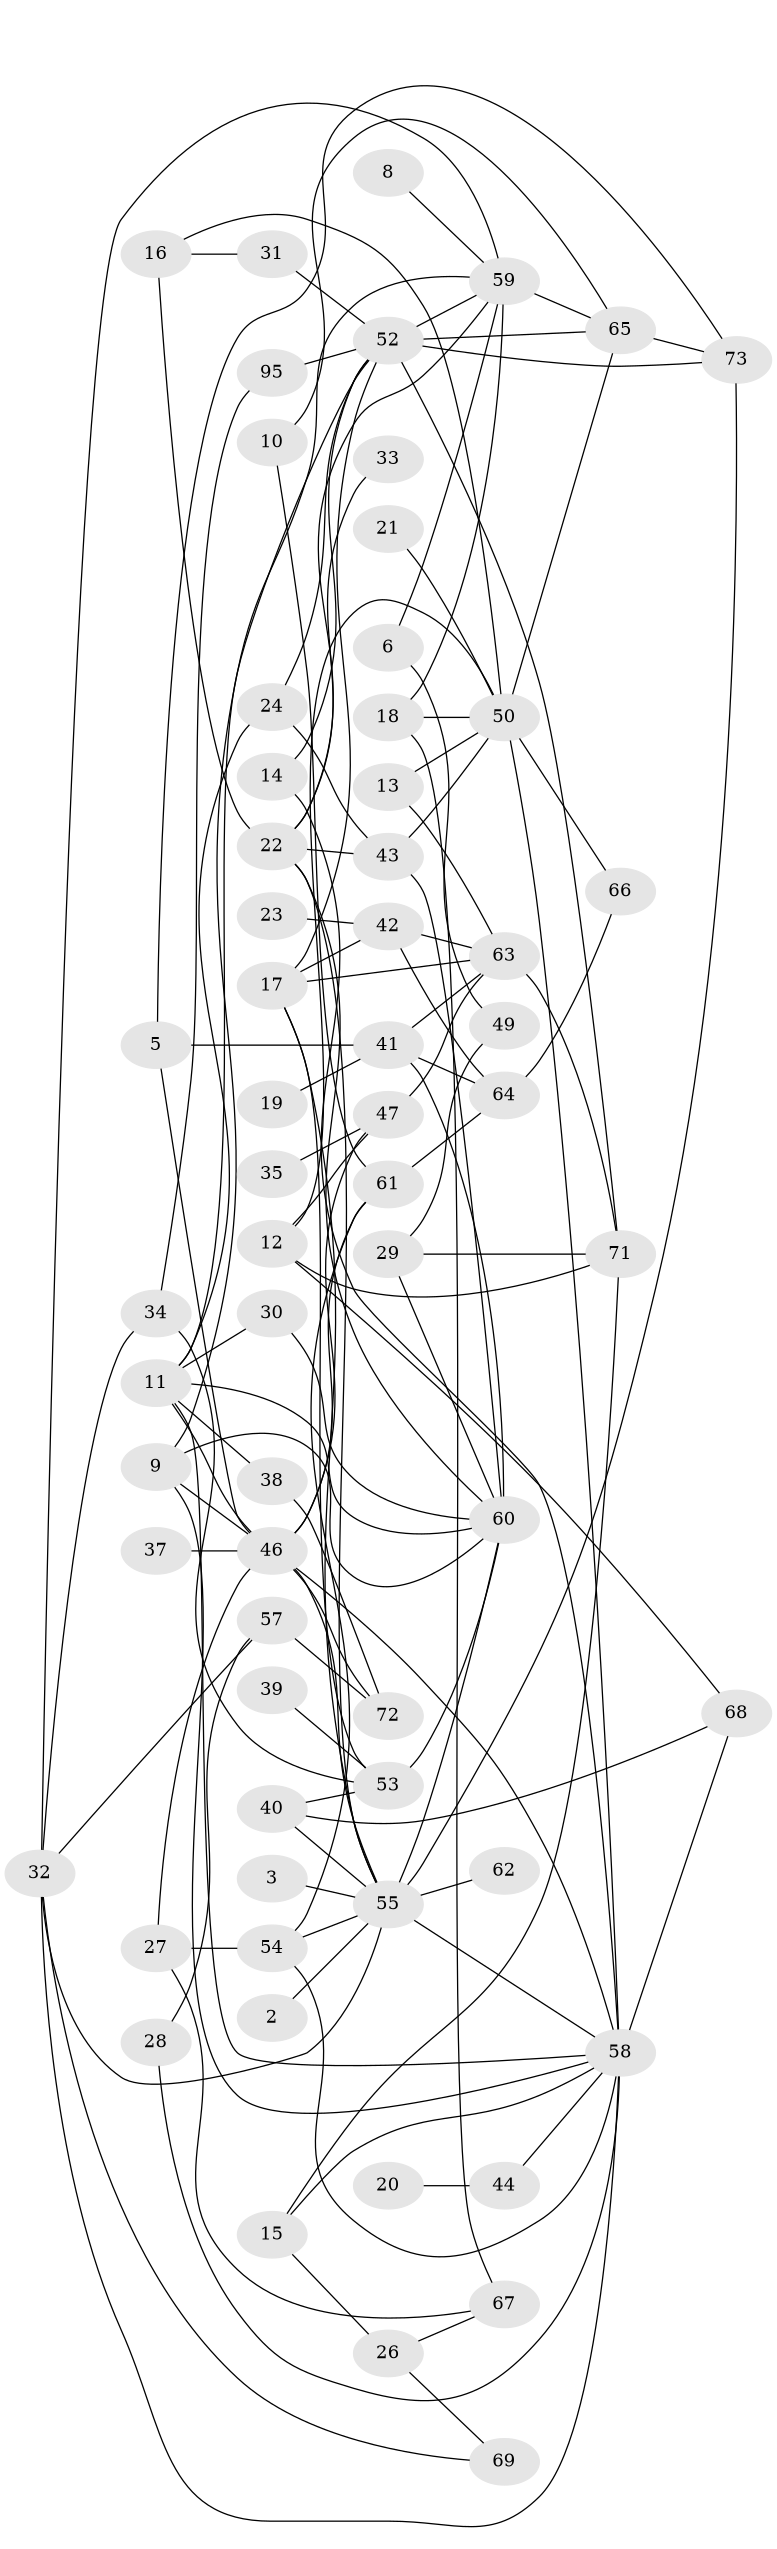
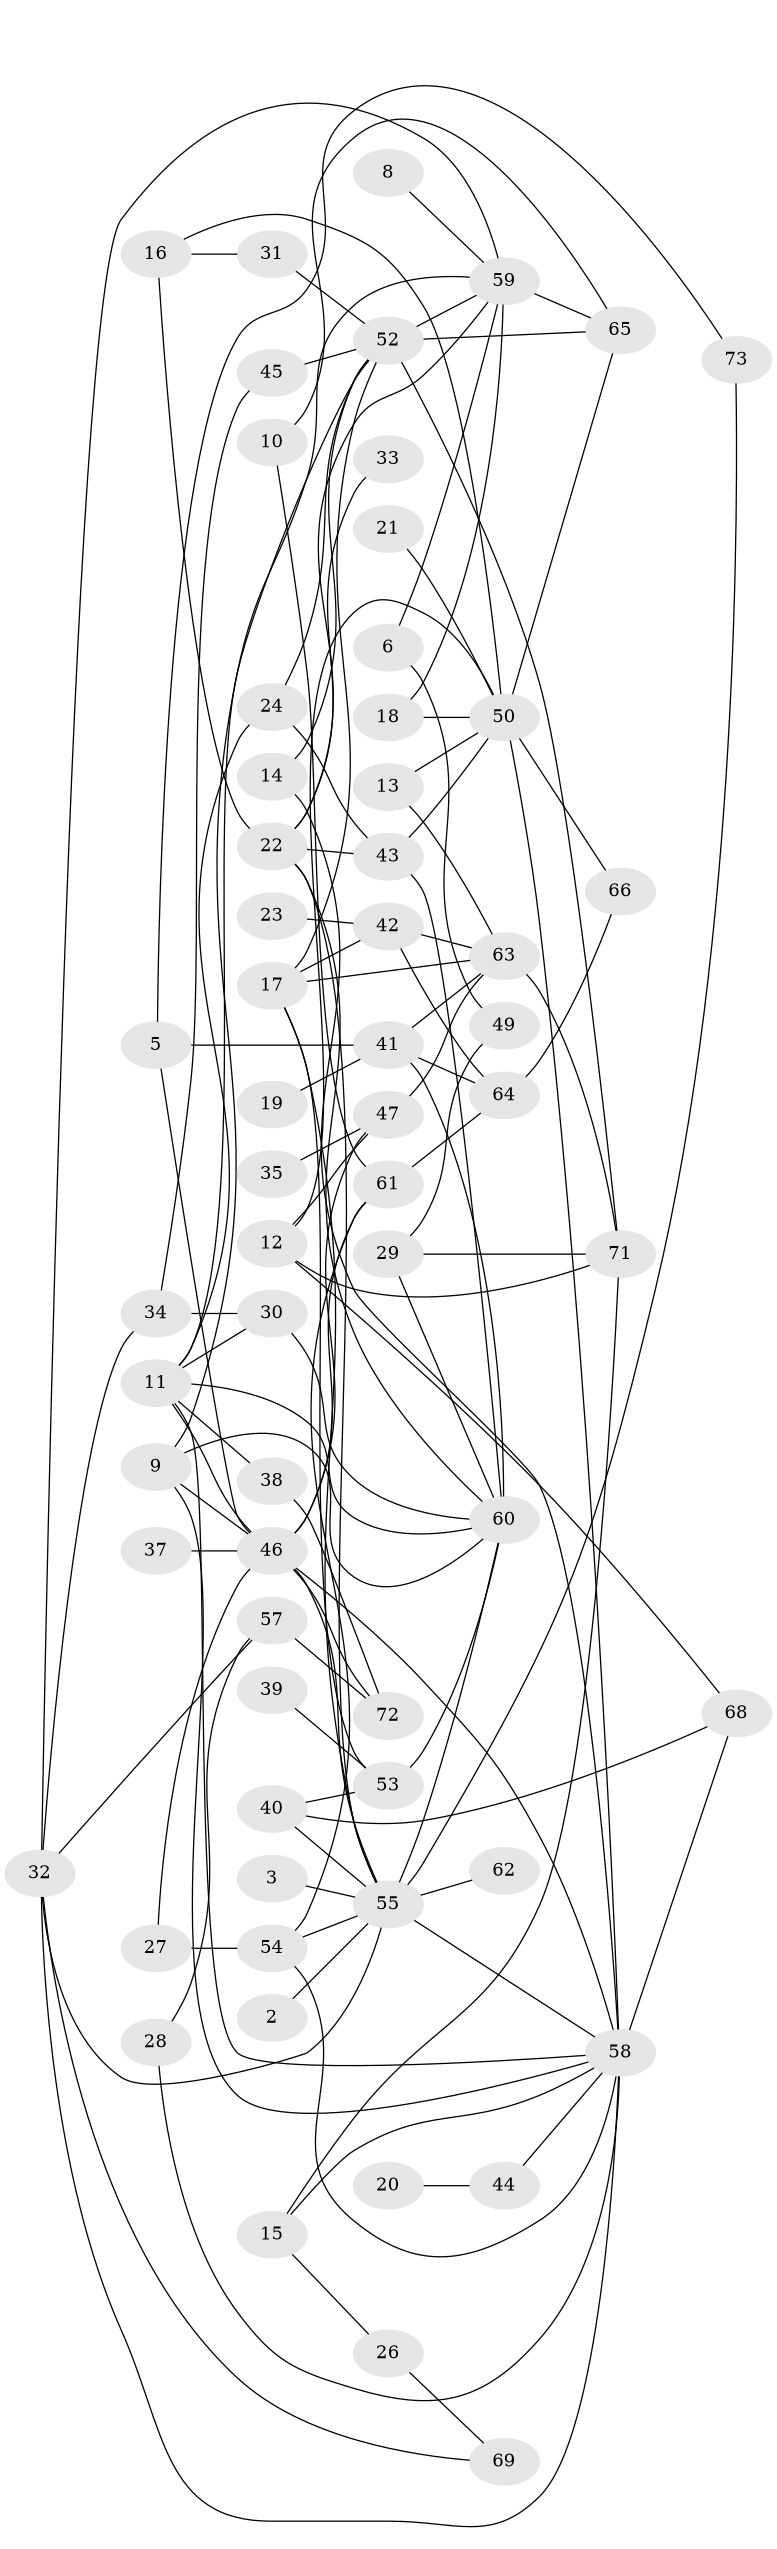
(679, 345) -> none
(562, 363) -> none
(272, 373) -> (272, 373)
(208, 1514) -> (211, 1313)
(504, 2304) -> none
